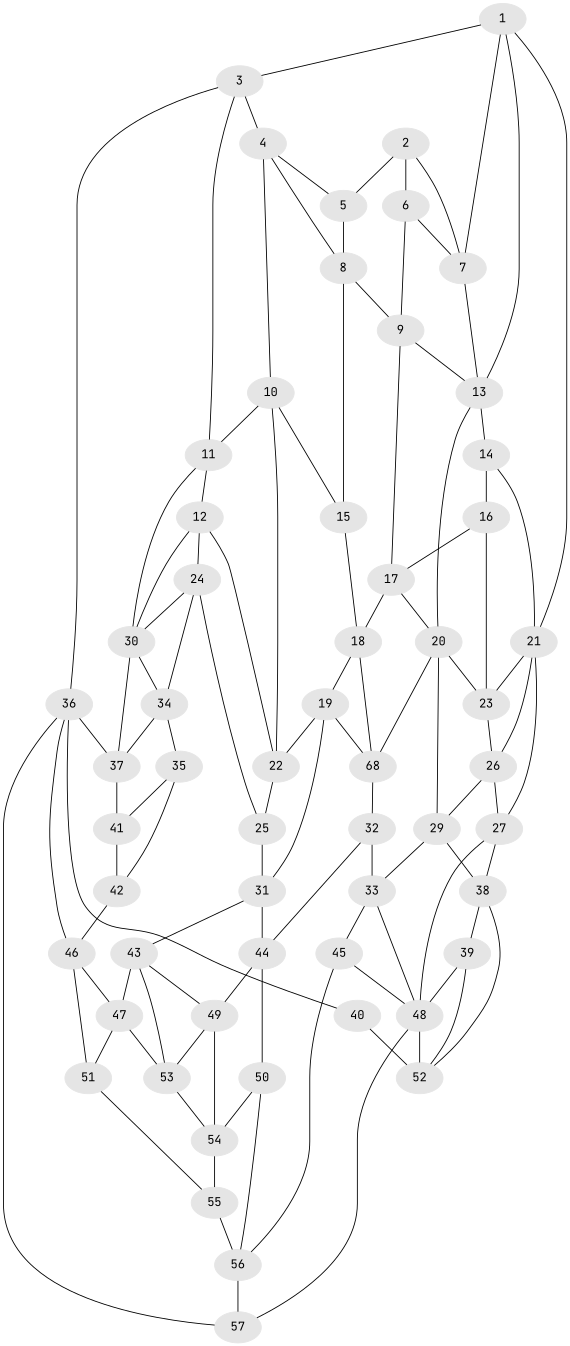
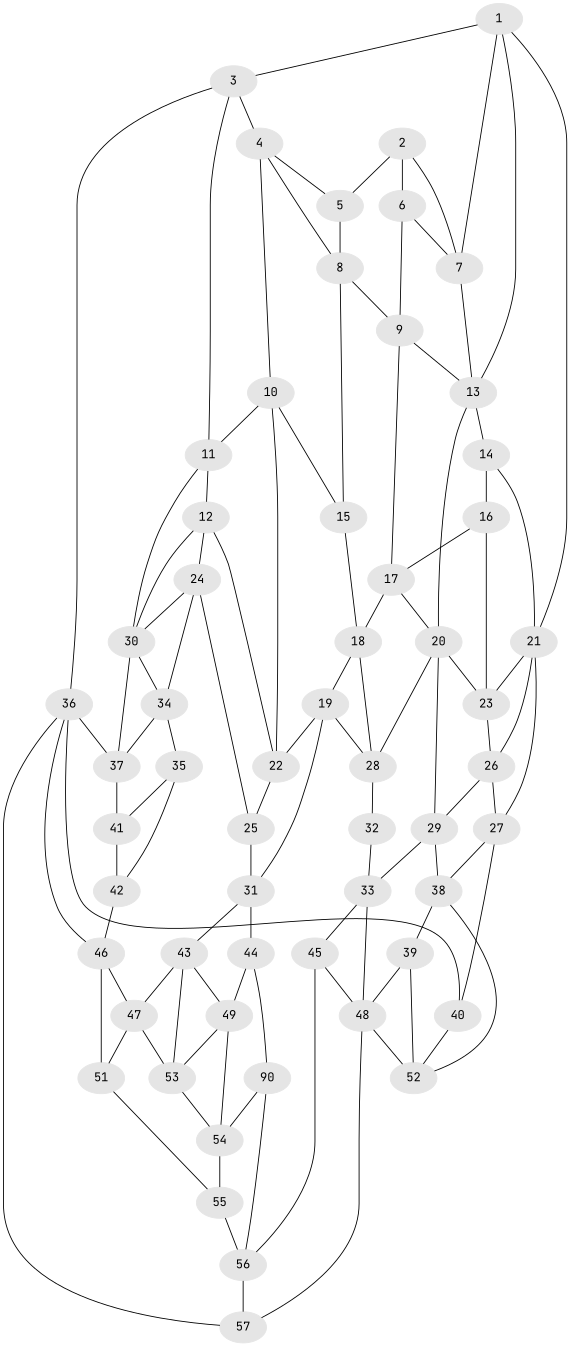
(373, 767) -> (373, 767)
(317, 891) -> none
(436, 913) -> (480, 923)
(262, 1078) -> (267, 1078)
